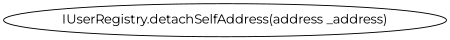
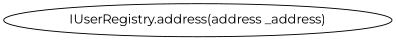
(225, 20) -> (198, 20)
